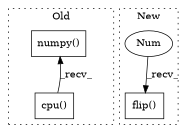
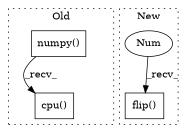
(60, 78) -> (24, 71)
